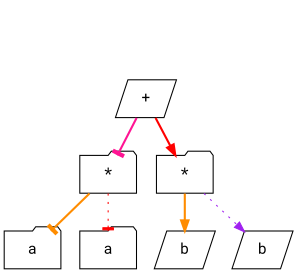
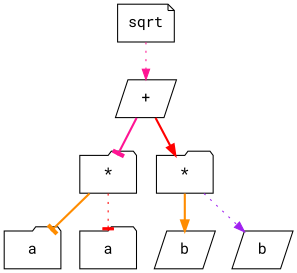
none -> (146, 23)
